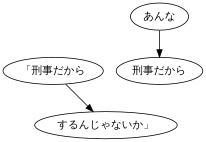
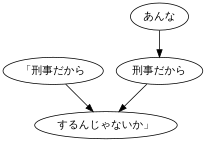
none -> (136, 95)
